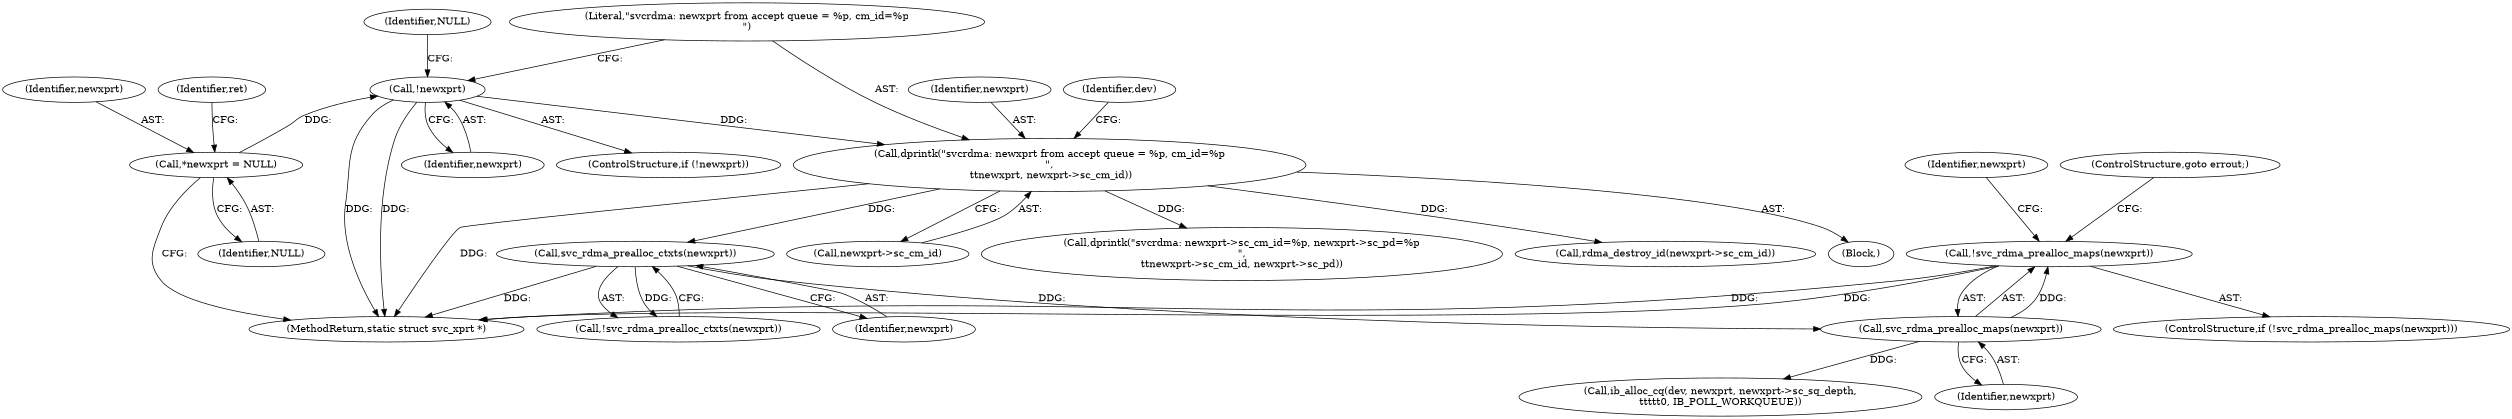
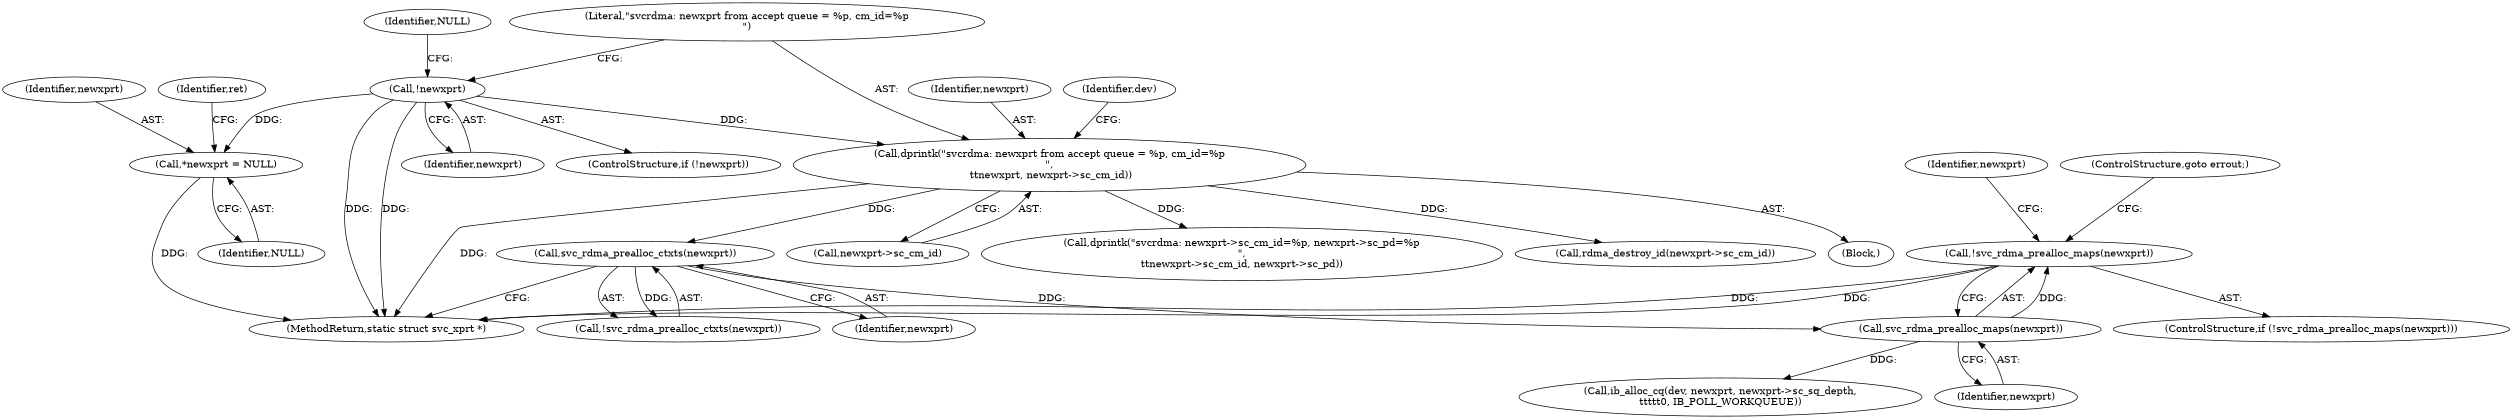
(301, 117) -> (293, 104)
(176, 254) -> (176, 254)
(519, 299) -> (519, 299)
(693, 299) -> (693, 299)
(1976, 299) -> (1976, 299)
